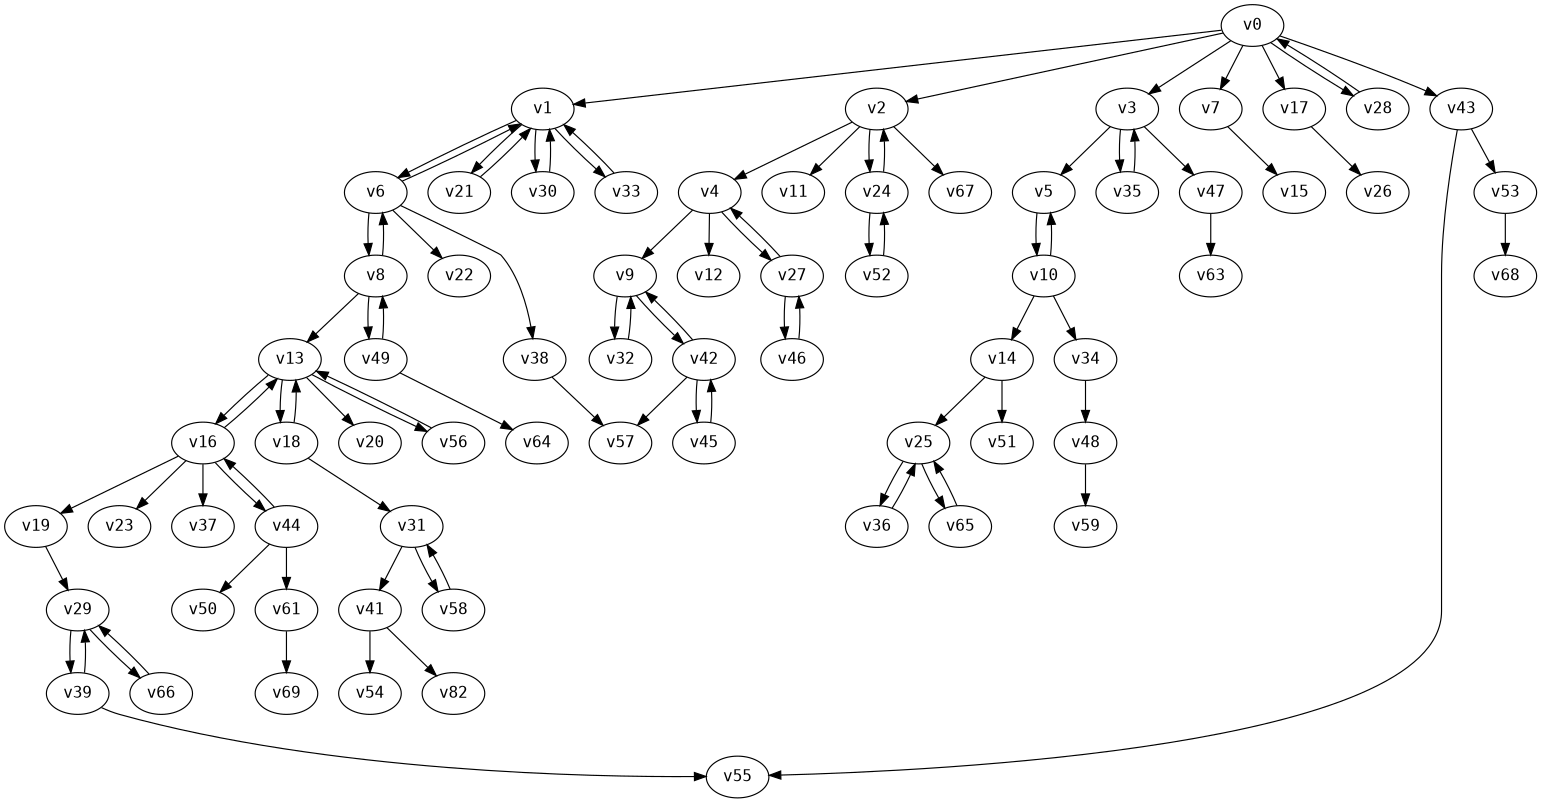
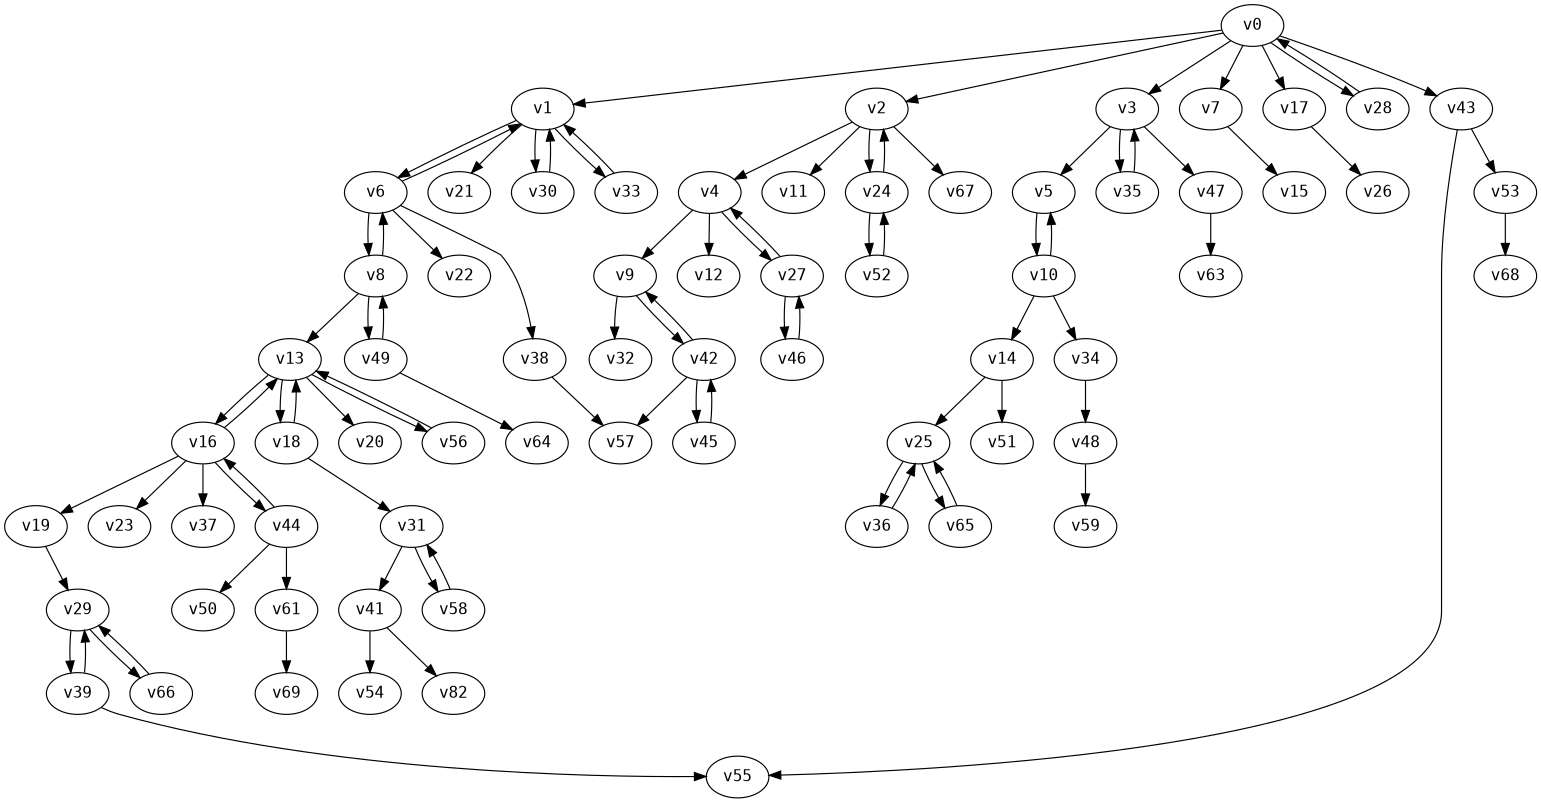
(502, 158) -> none
(630, 324) -> none
